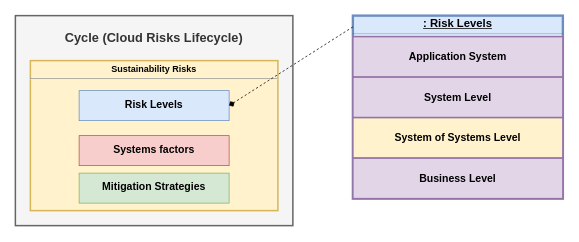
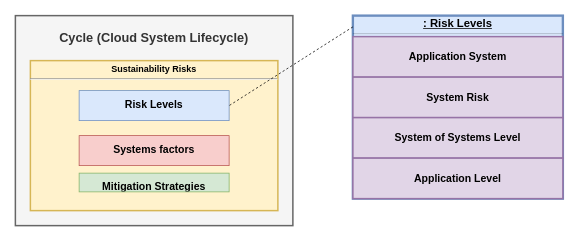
(154, 21) -> (154, 21)
(458, 97) -> (458, 97)
(235, 102) -> (233, 103)
(458, 138) -> (458, 138)
(458, 178) -> (458, 178)
(154, 188) -> (154, 182)
